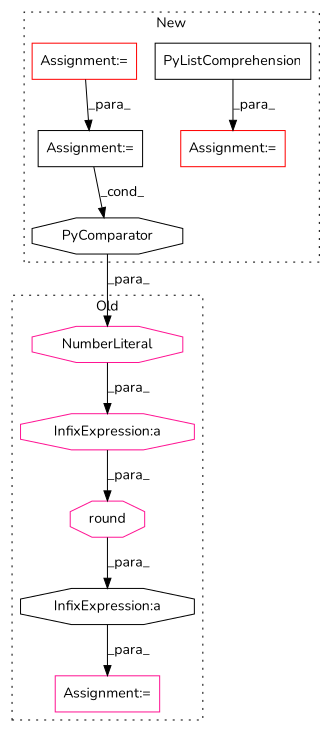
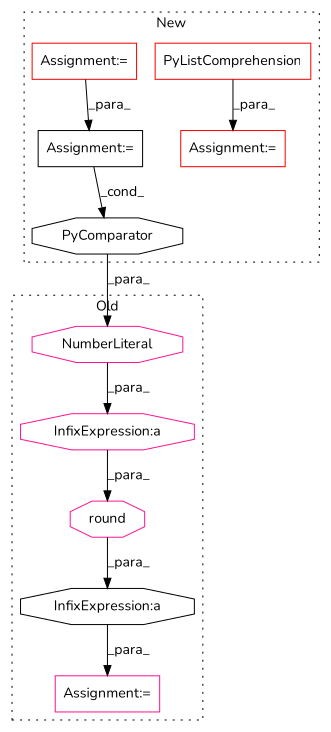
(233, 61) -> (233, 61)
